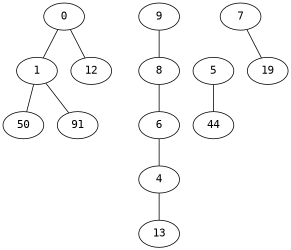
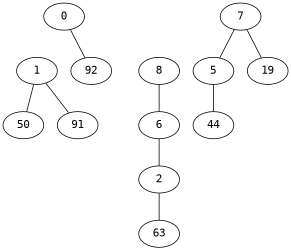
(159, 17) -> none
(51, 44) -> none
none -> (227, 44)
(91, 71) -> (91, 71)
(159, 179) -> (159, 179)
(159, 234) -> (159, 234)
